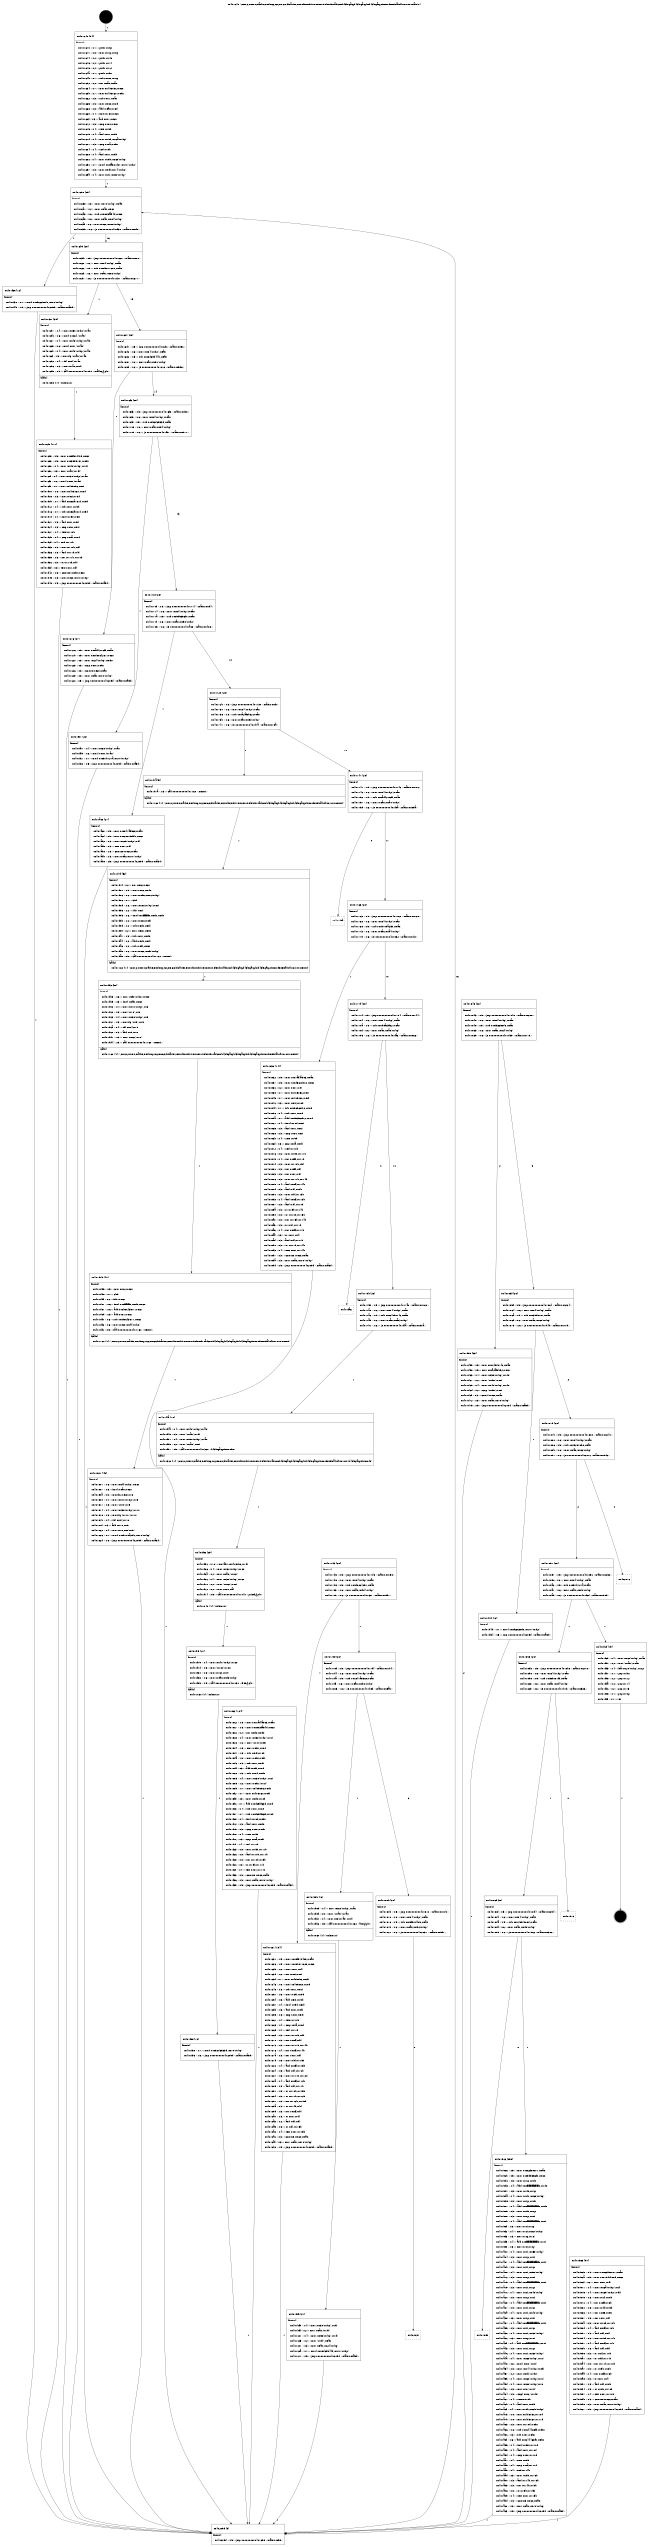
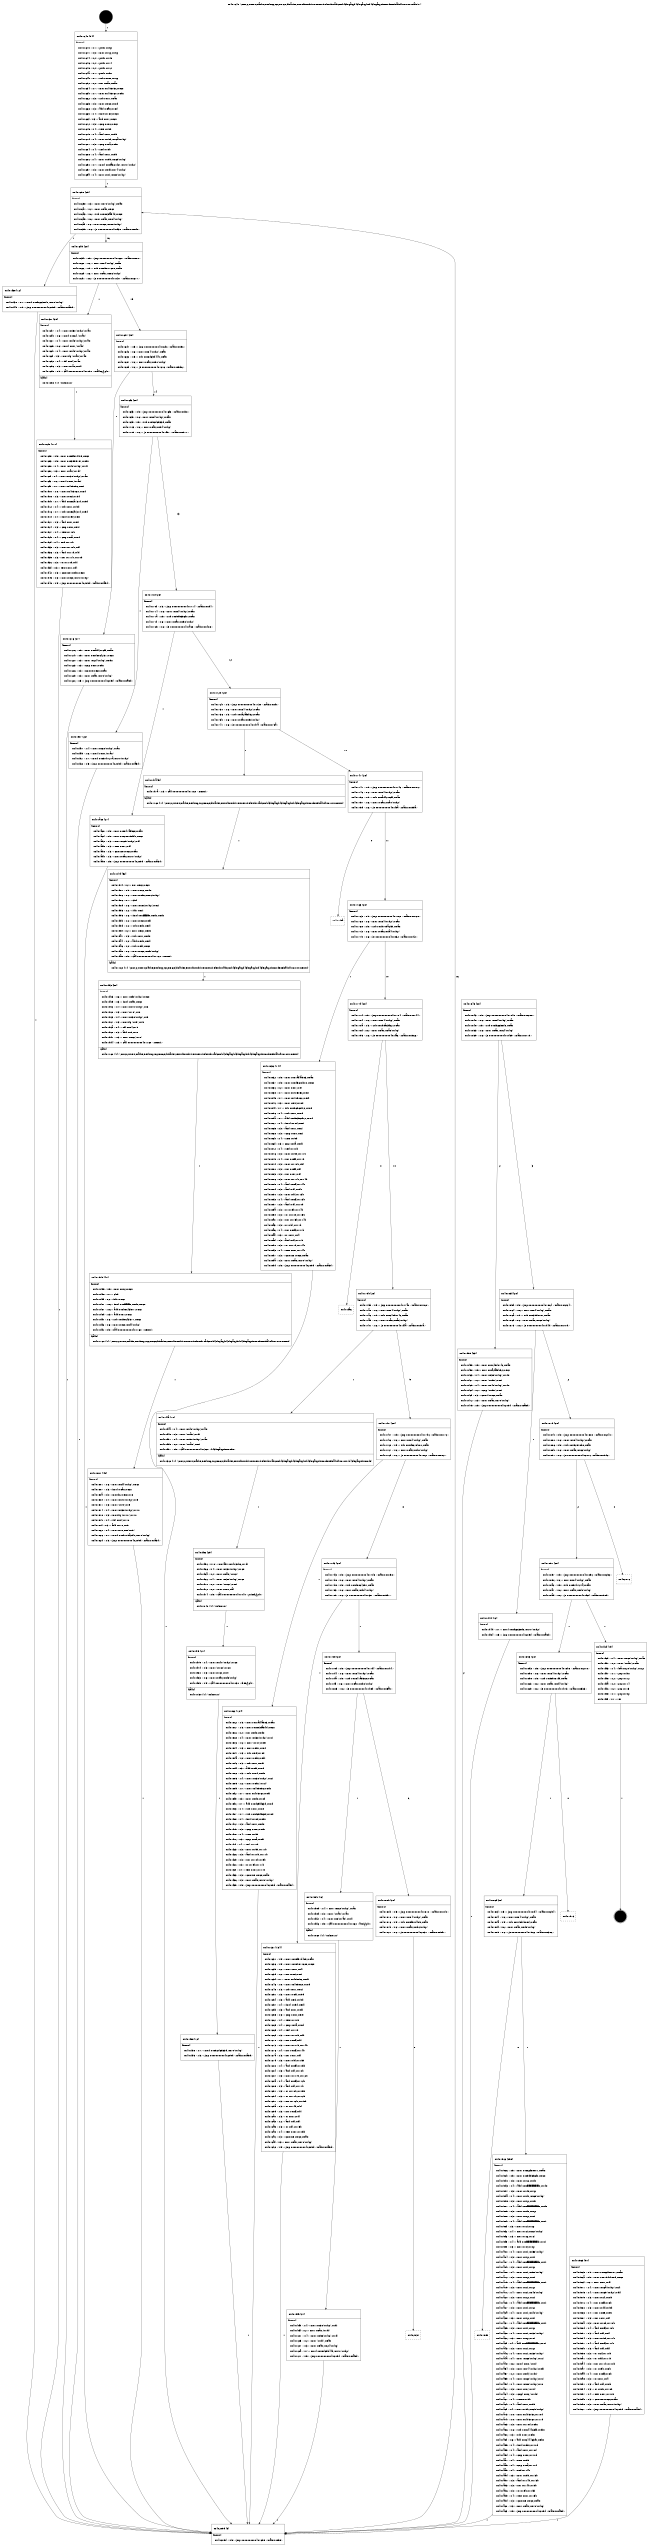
none -> (413, 1440)
